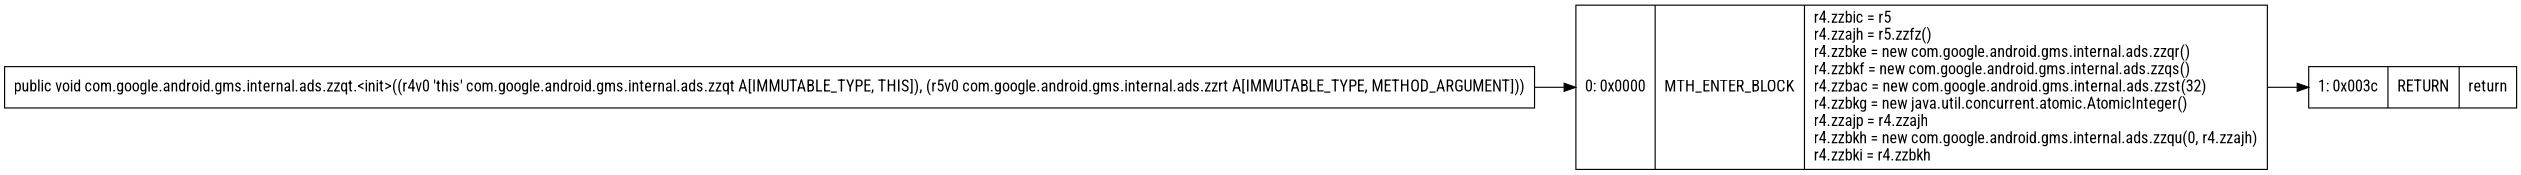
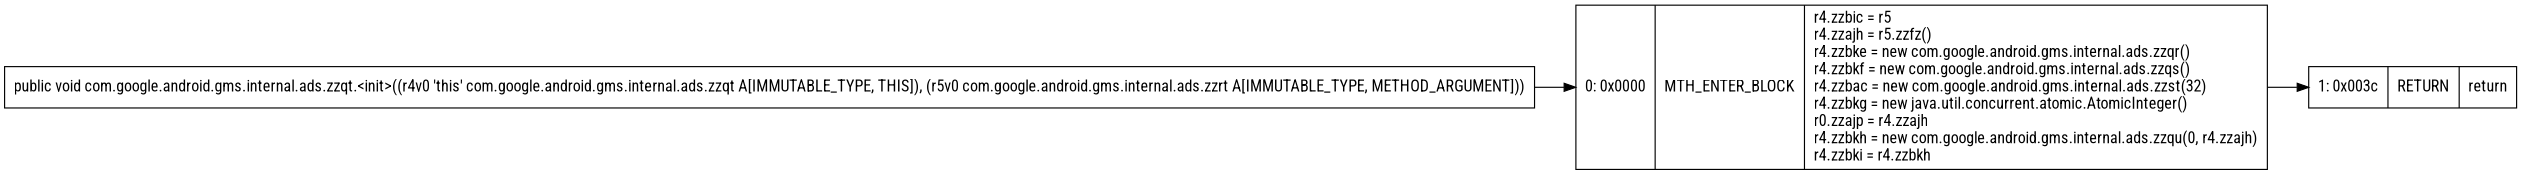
(1871, 121) -> (1871, 121)
